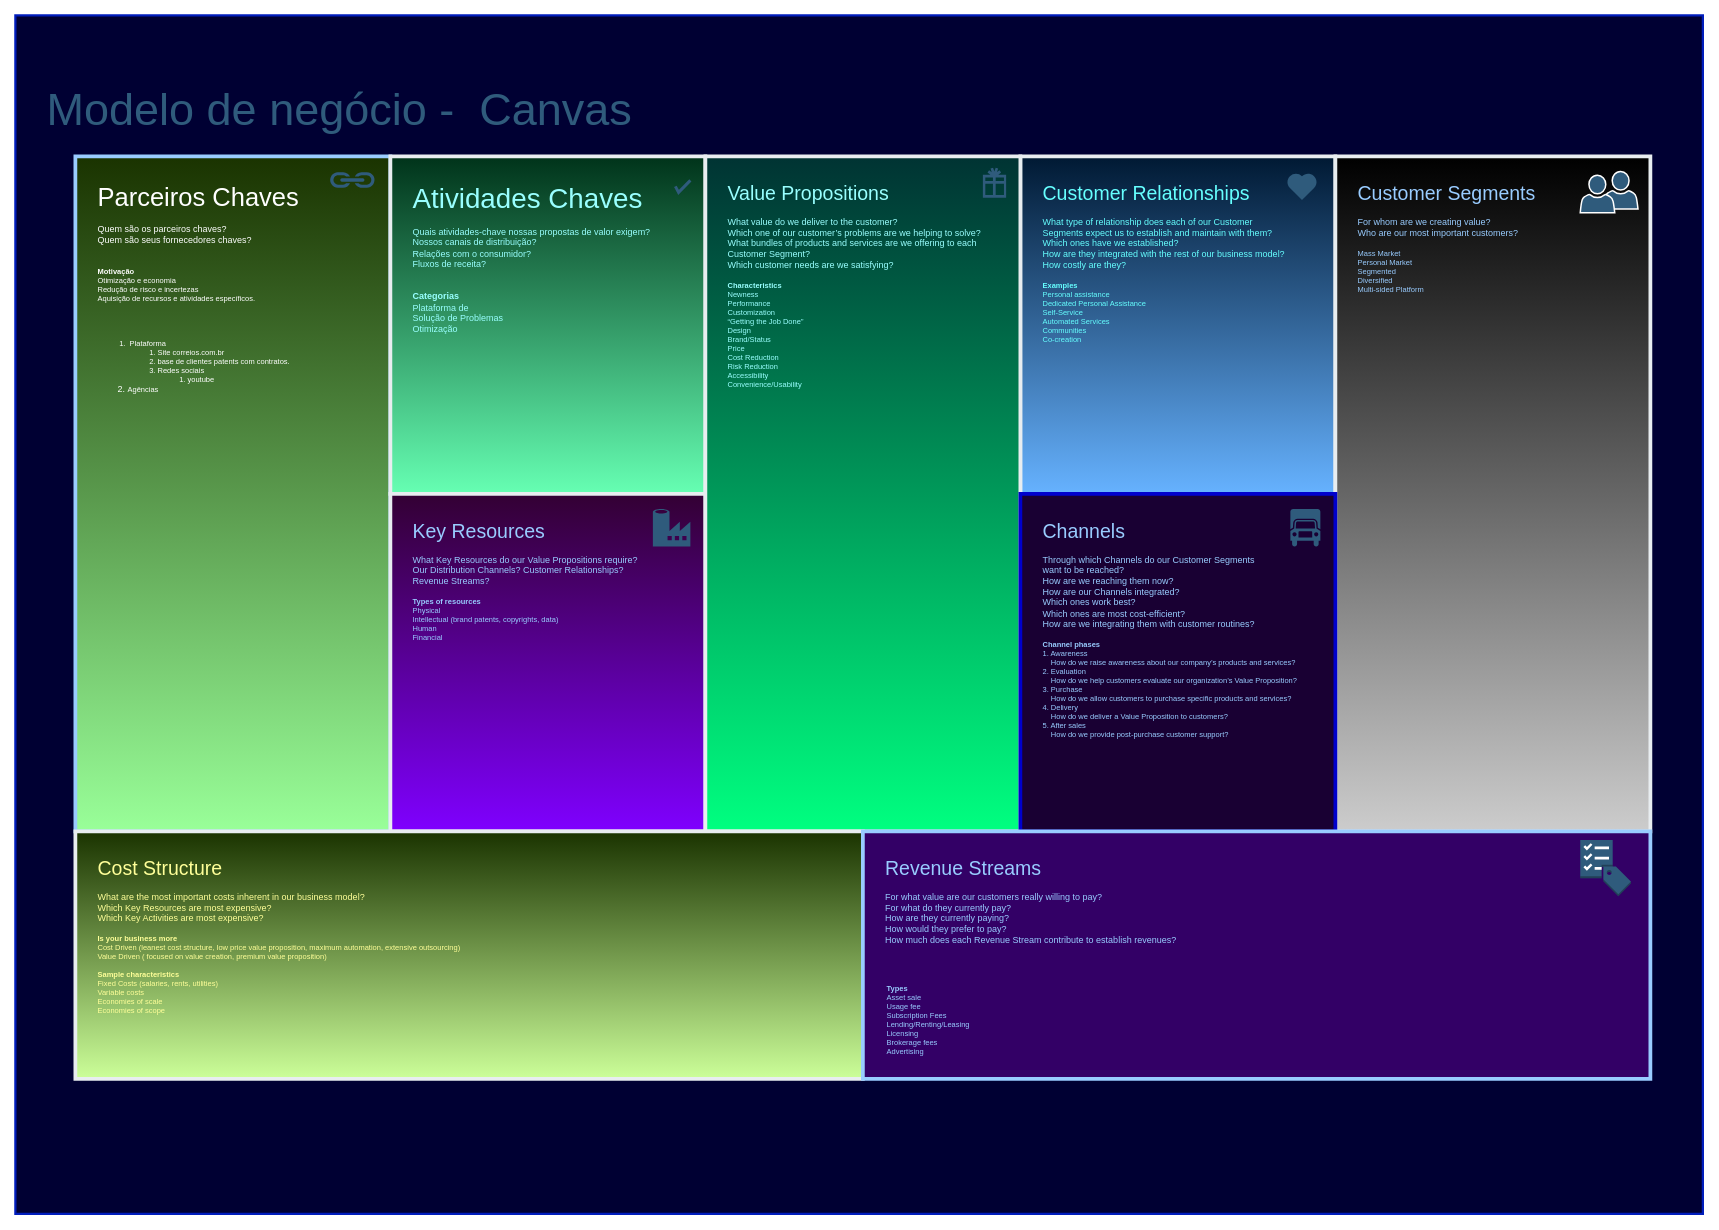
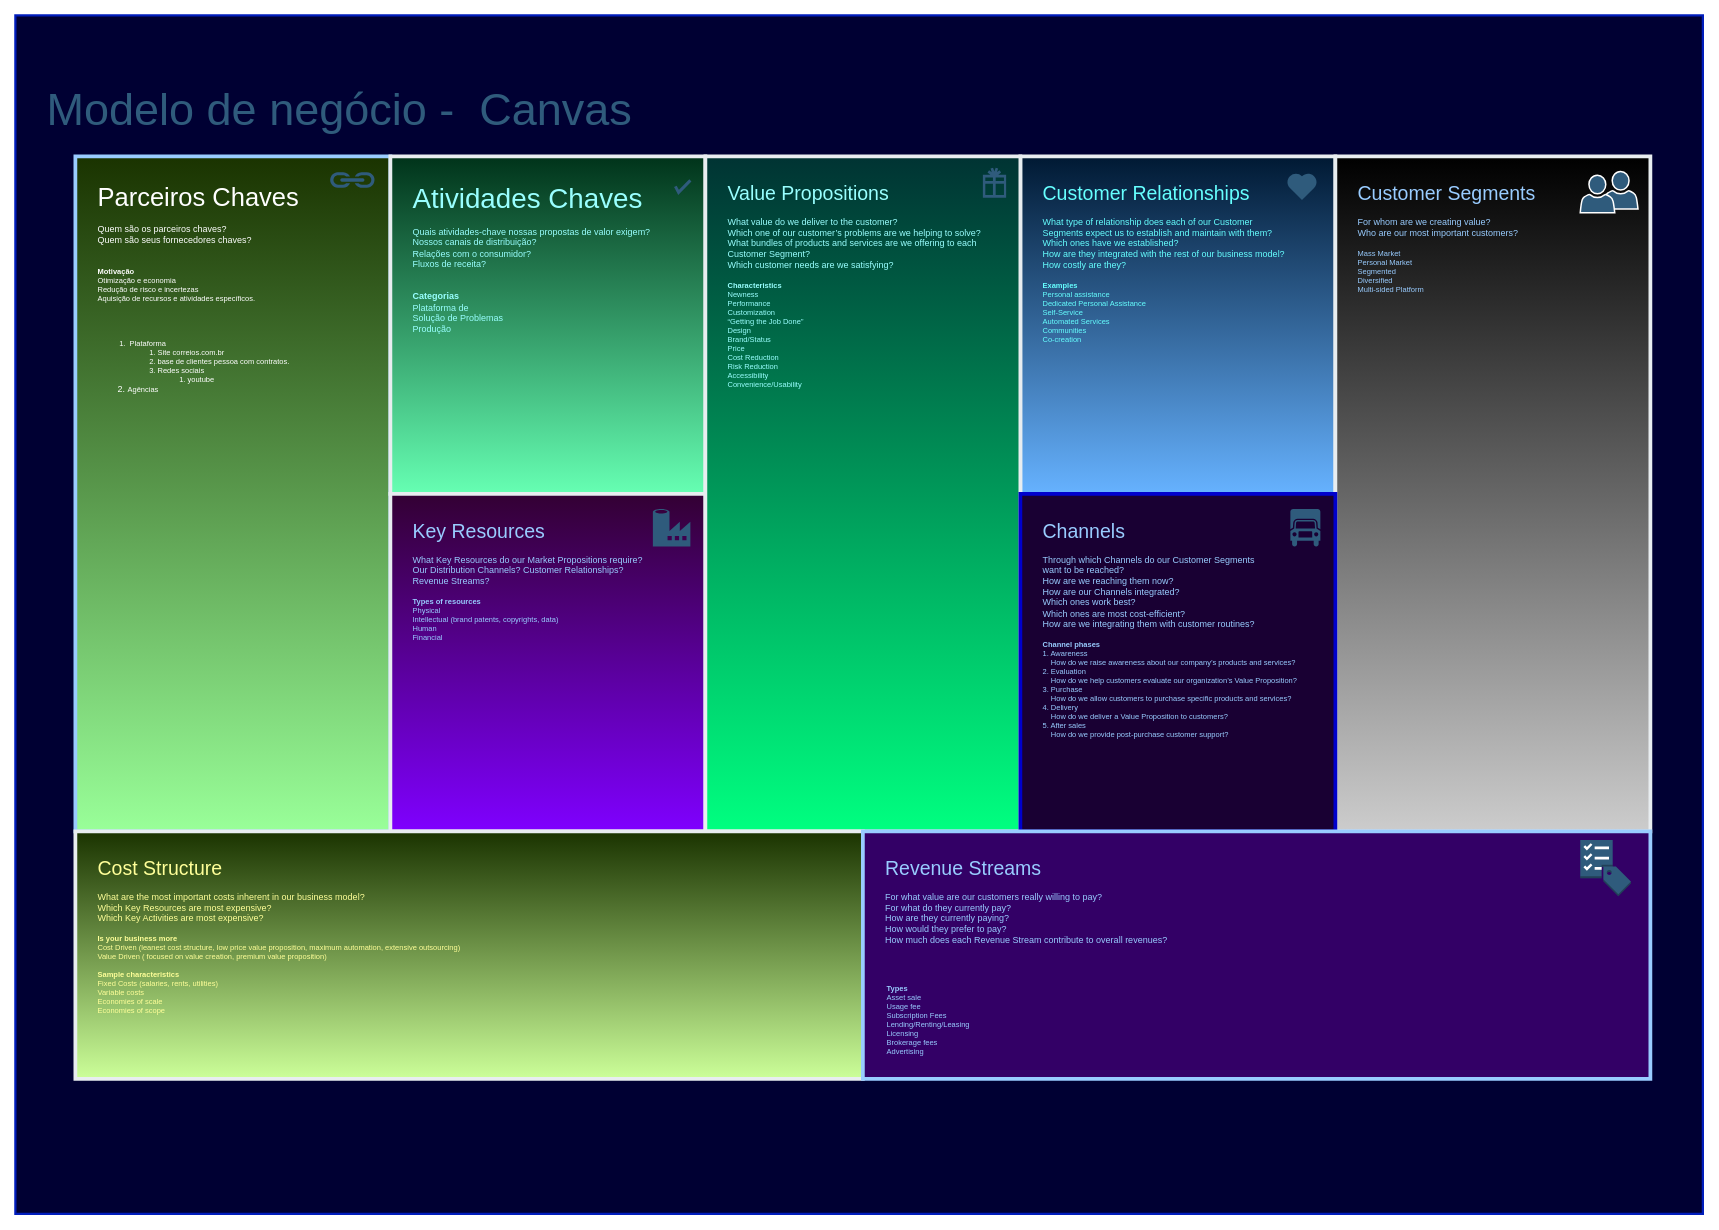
(541, 231) -> (541, 231)
(203, 253) -> (203, 253)
(534, 569) -> (537, 569)
(1040, 890) -> (1035, 890)
